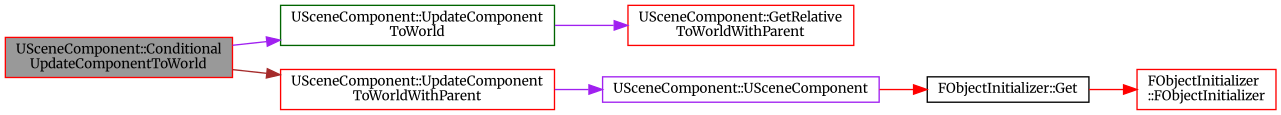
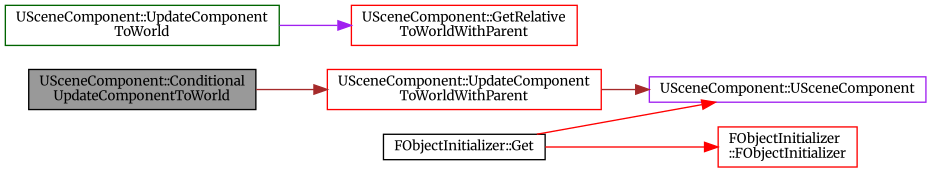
(250, 43) -> none
(119, 57) -> (142, 90)
(572, 90) -> (618, 90)
(896, 90) -> (619, 119)
